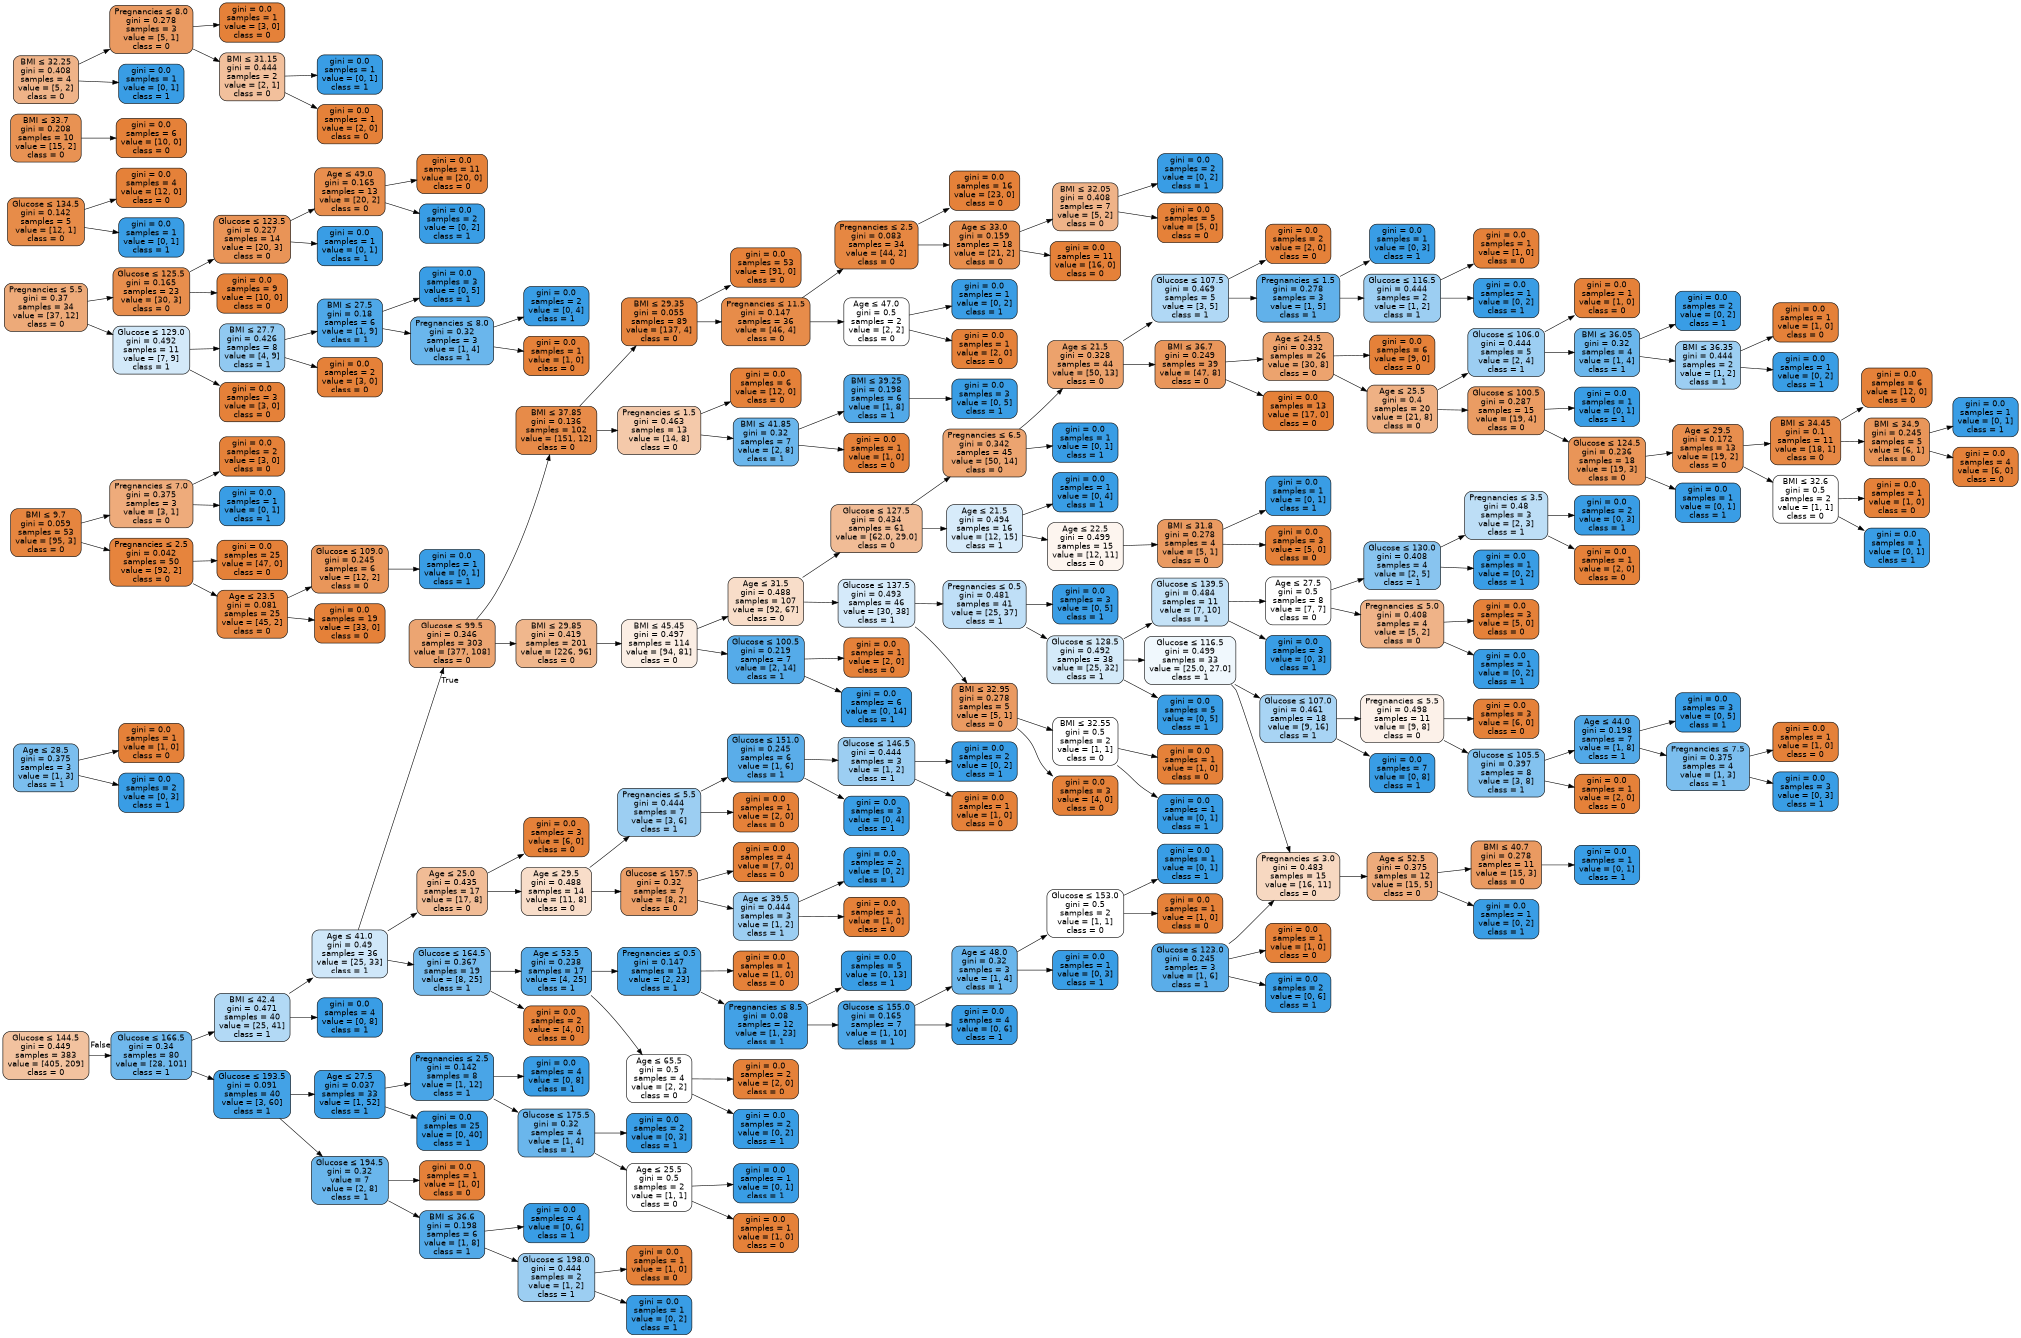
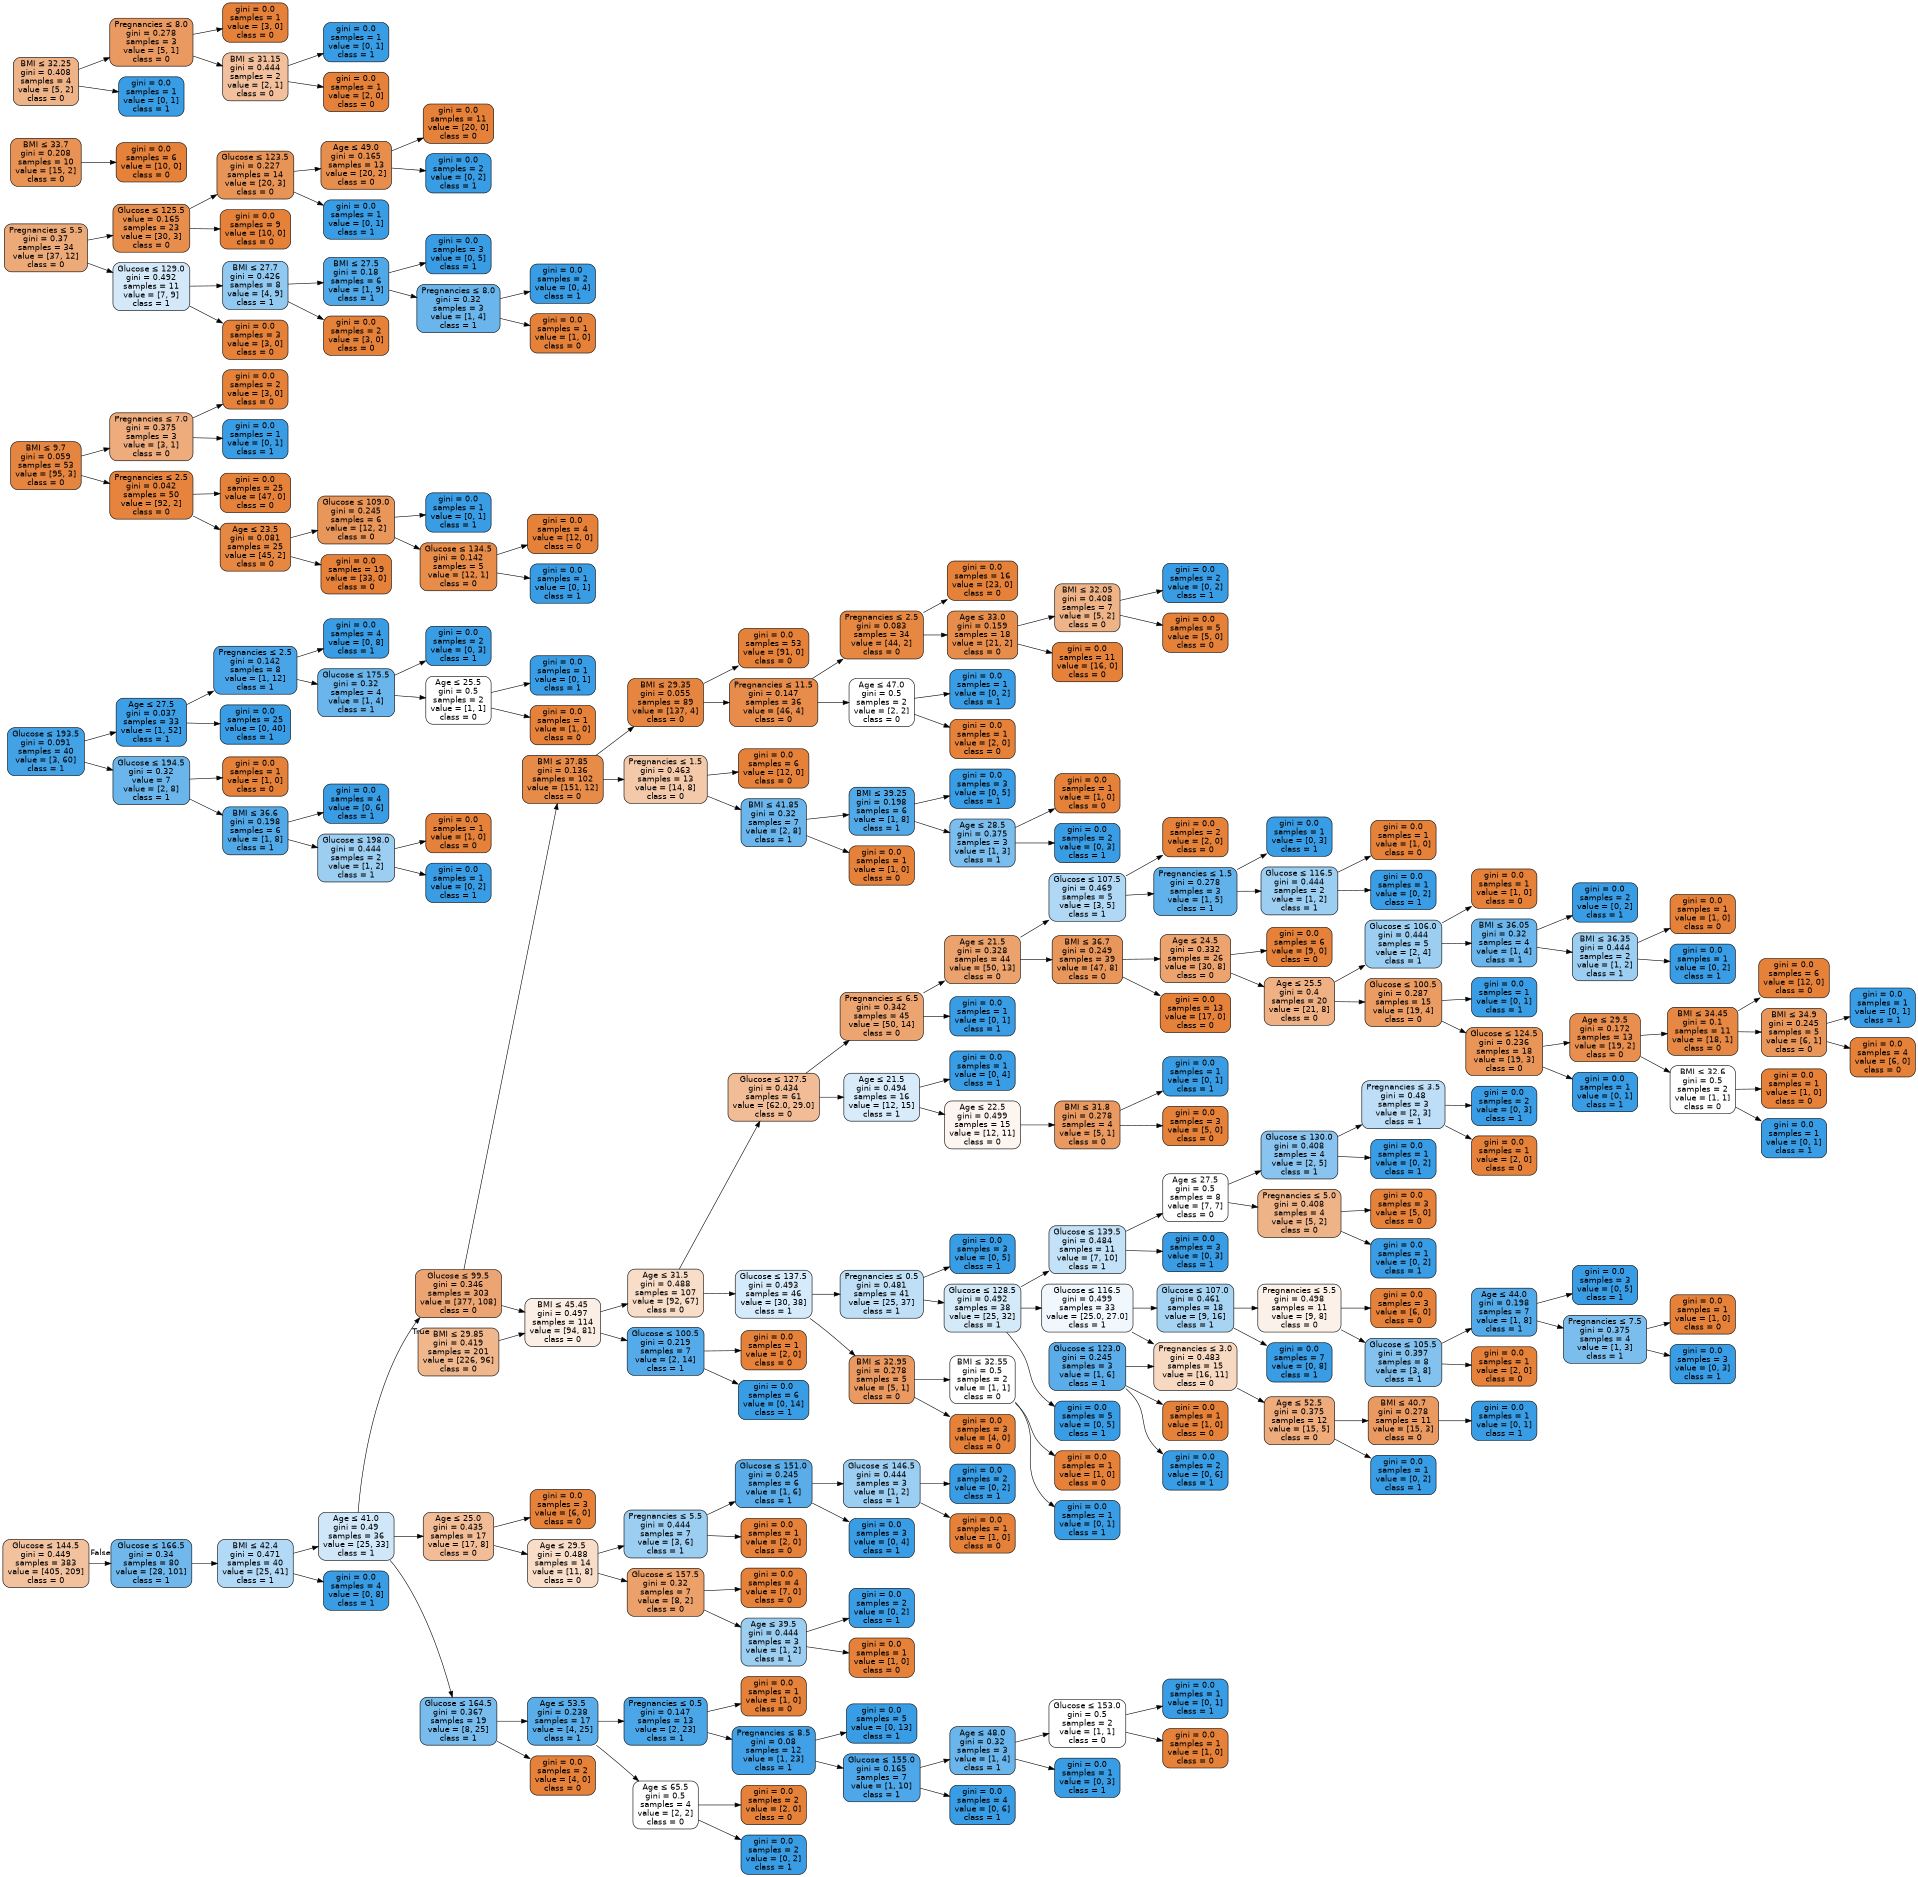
(151, 283) -> (151, 219)
none -> (405, 542)
(503, 644) -> (510, 1308)
none -> (929, 826)
(200, 1074) -> none
